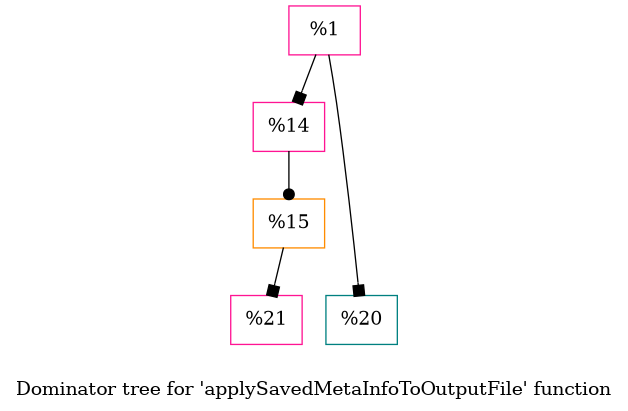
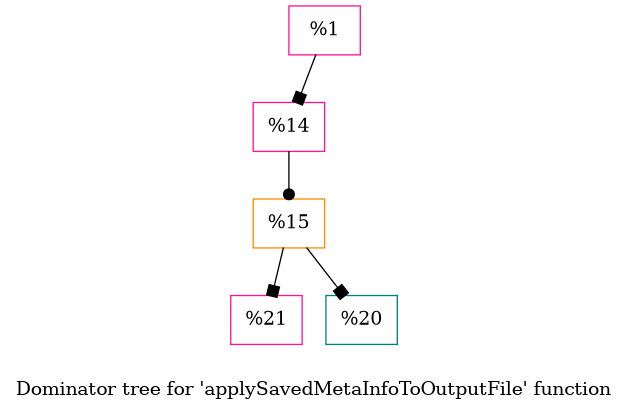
(345, 168) -> (321, 267)
